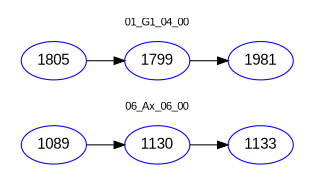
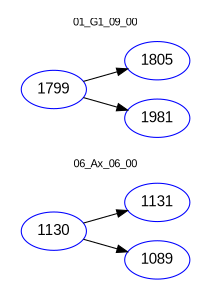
(157, 23) -> (106, 23)
(100, 61) -> (100, 77)
(100, 145) -> (100, 244)
(261, 145) -> (157, 202)
